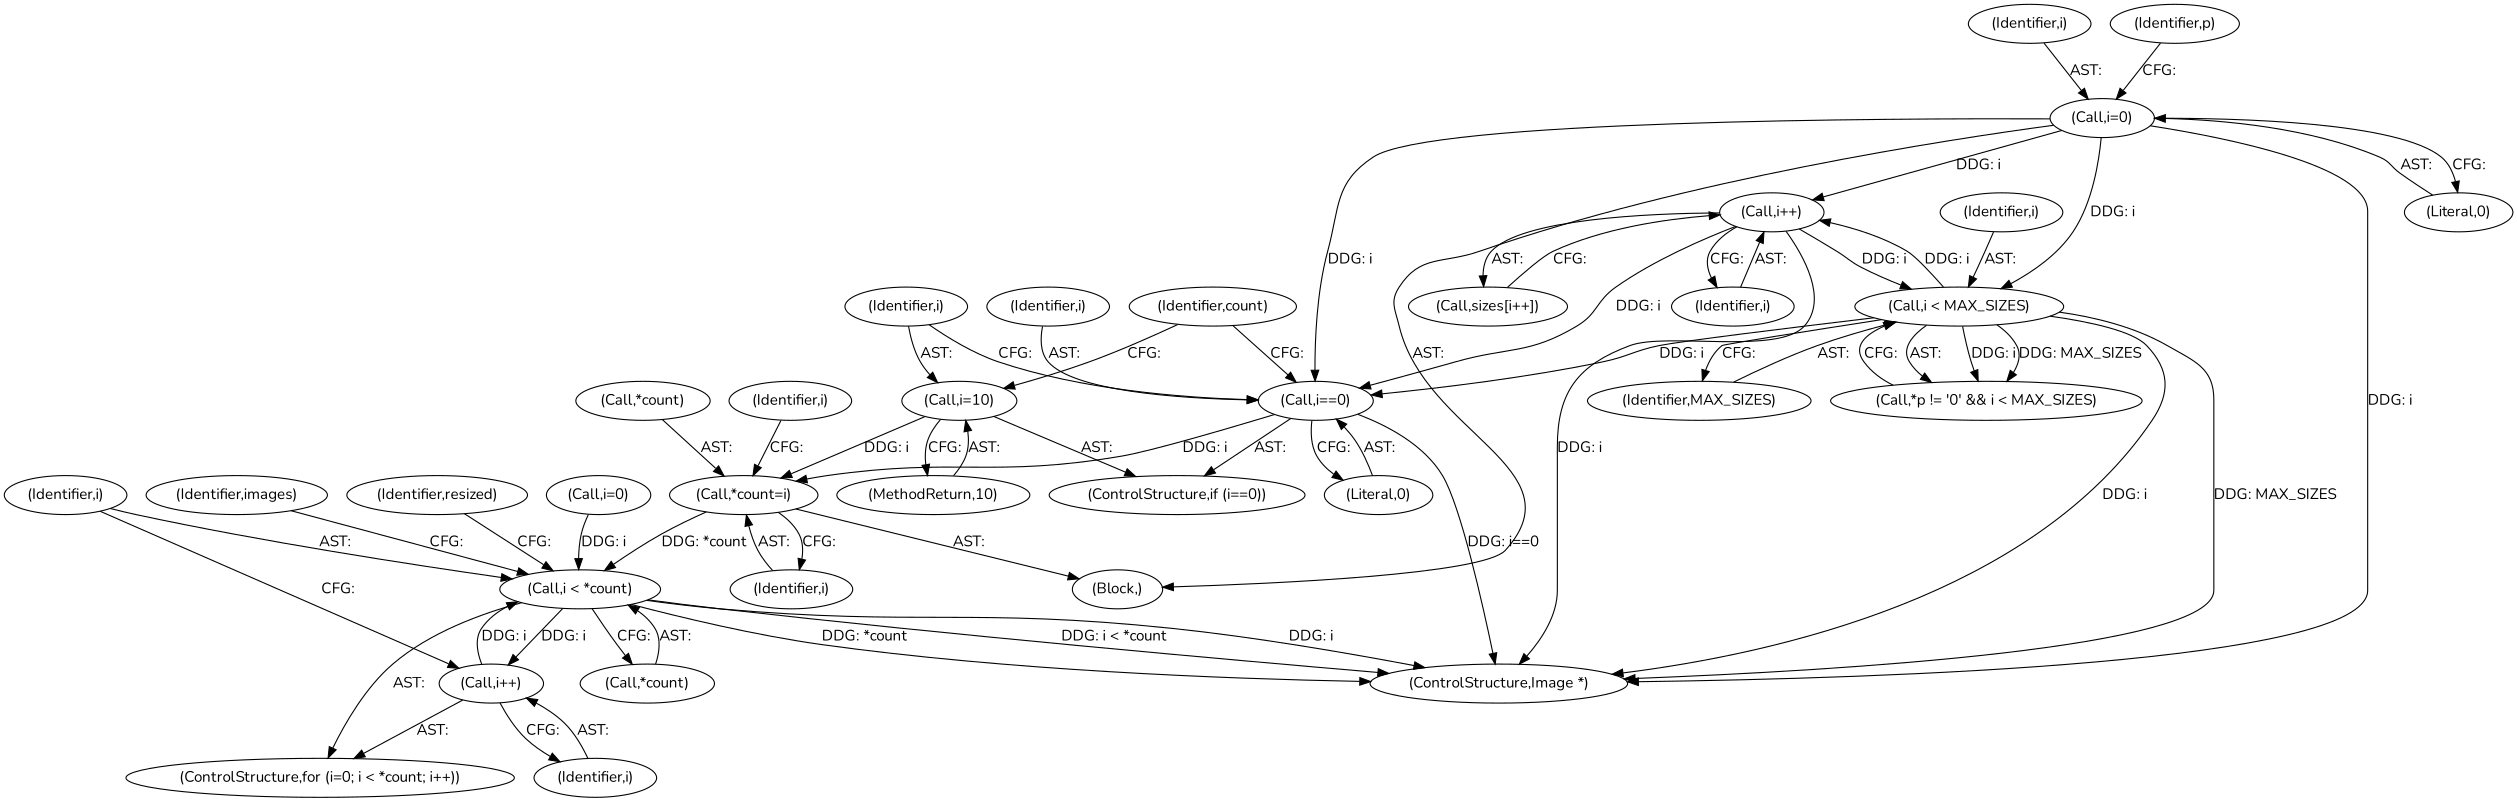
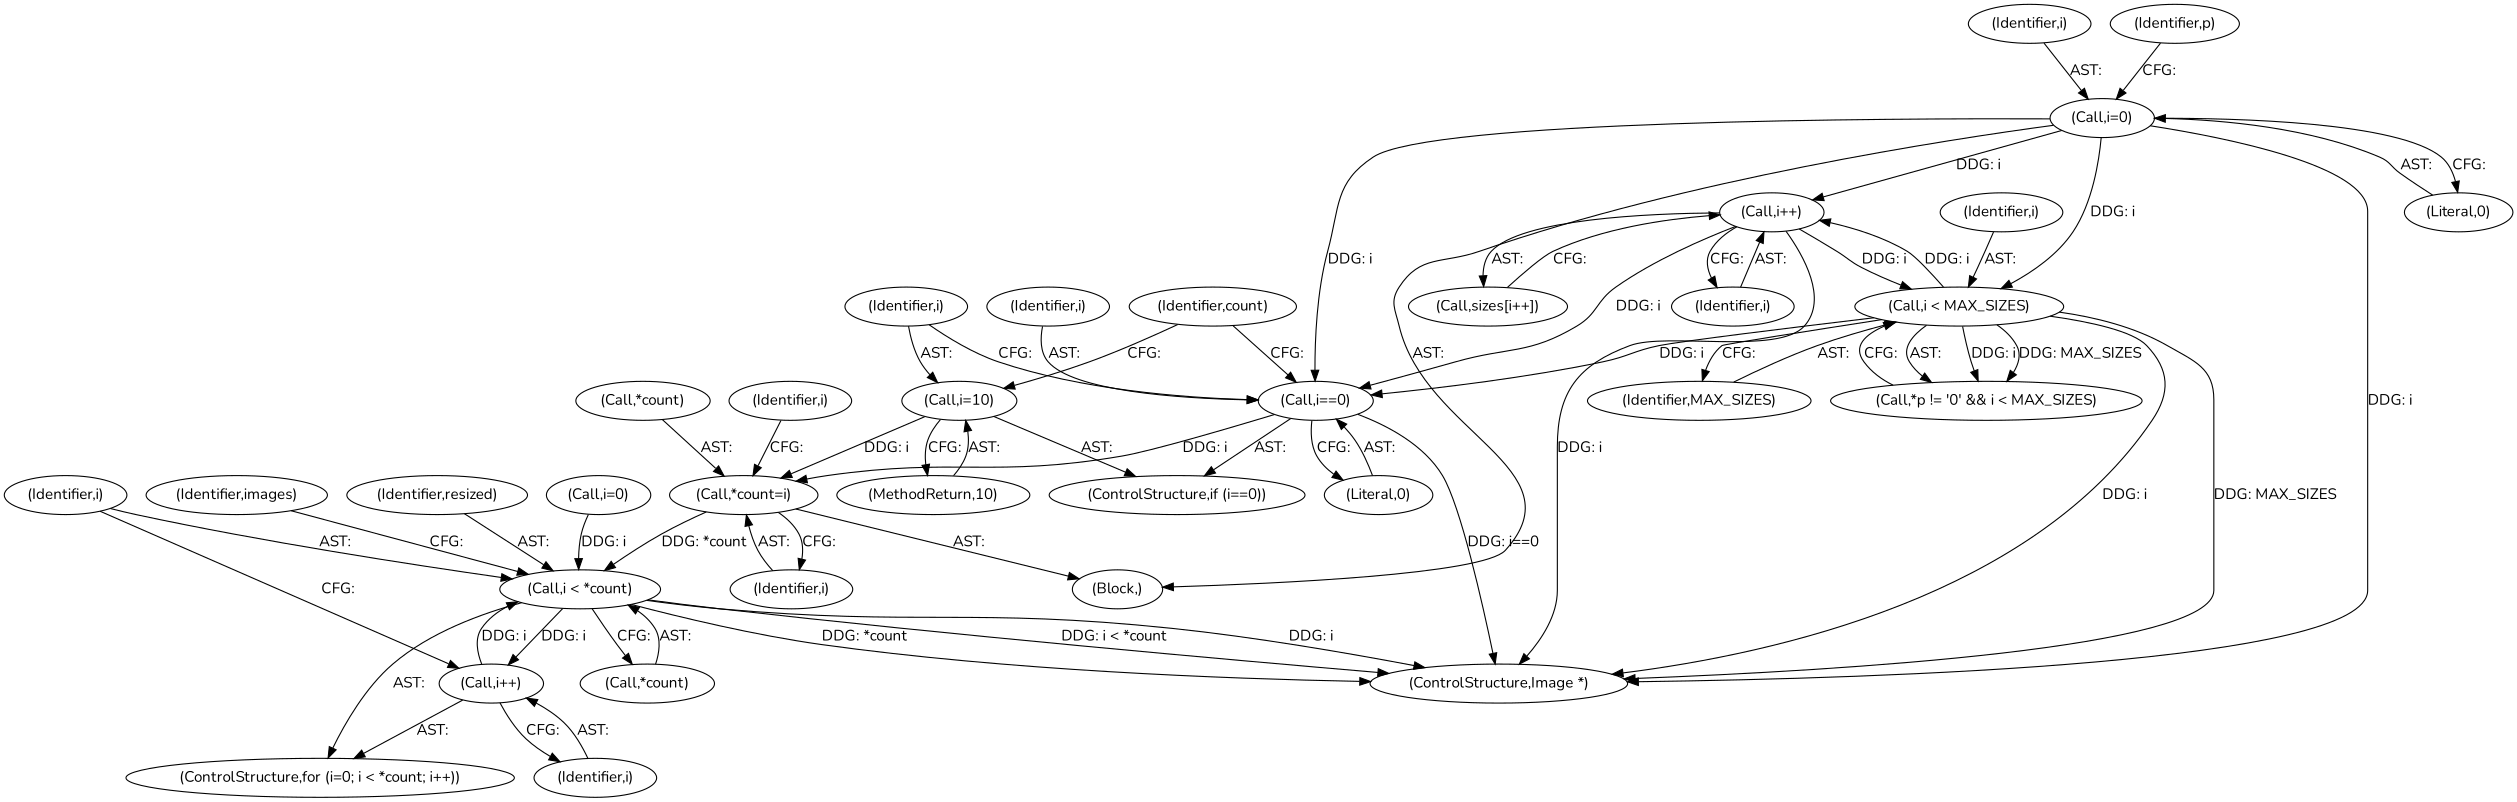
(536, 542) -> (536, 542)
